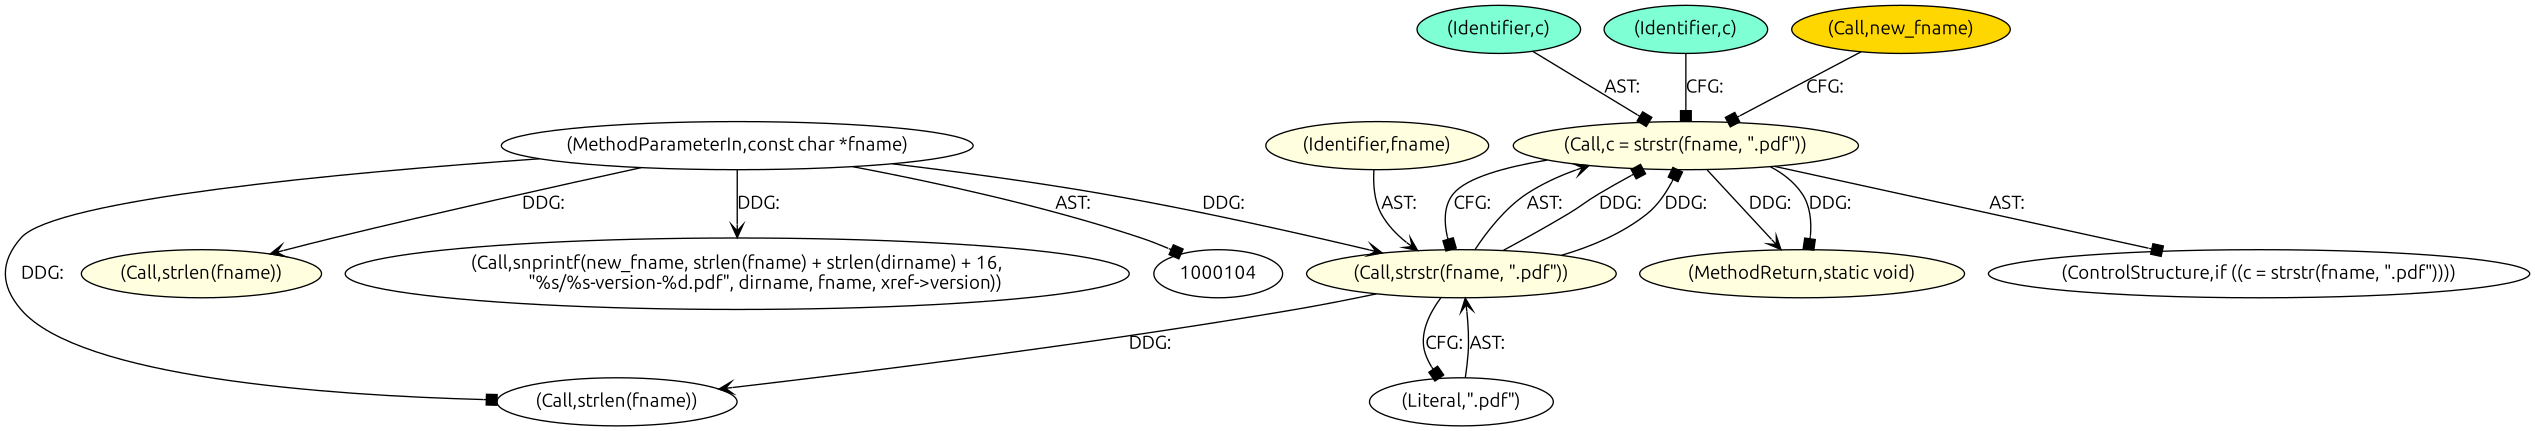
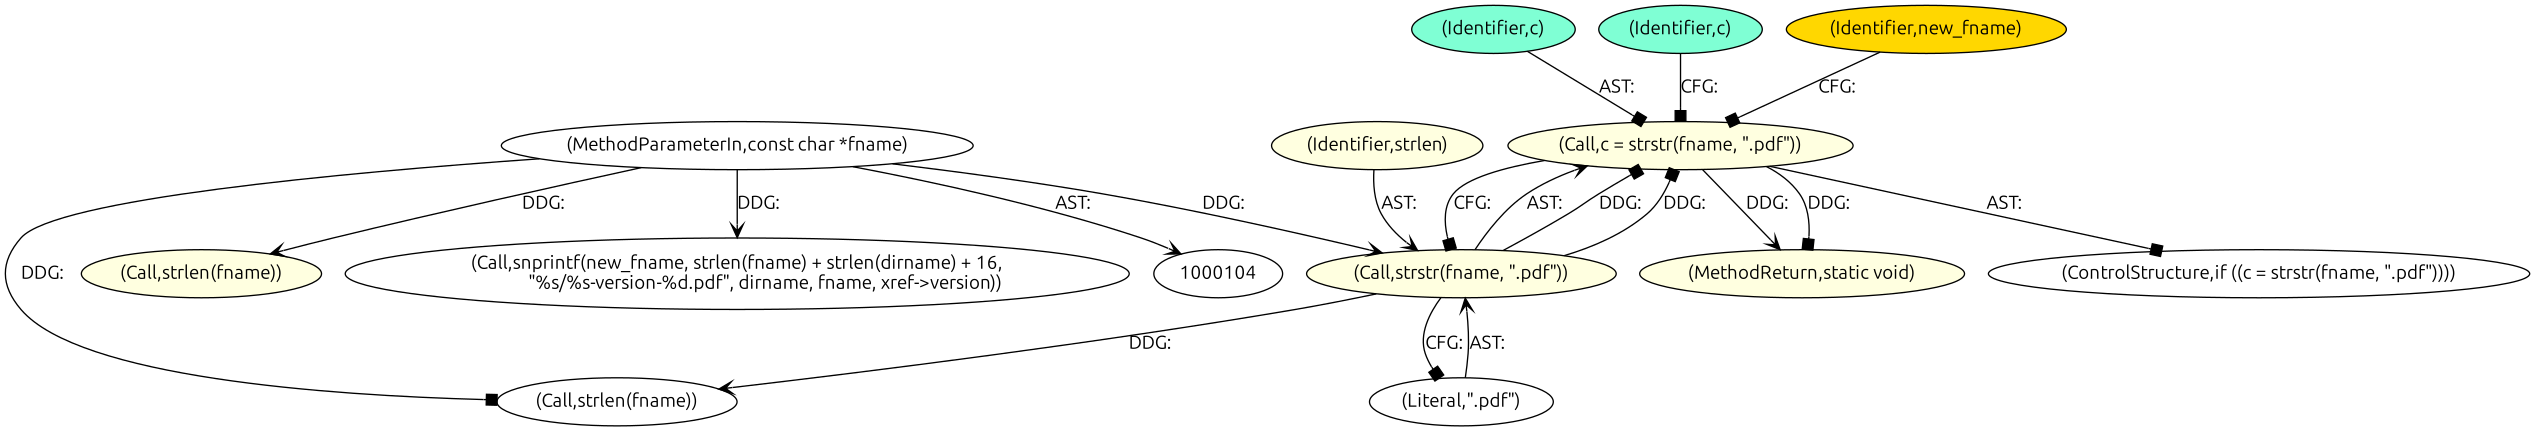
(1901, 29) -> (1926, 29)
(1377, 146) -> (1377, 146)
(1012, 201) -> (1012, 201)
